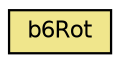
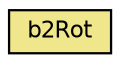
(60, 32) -> (60, 32)
